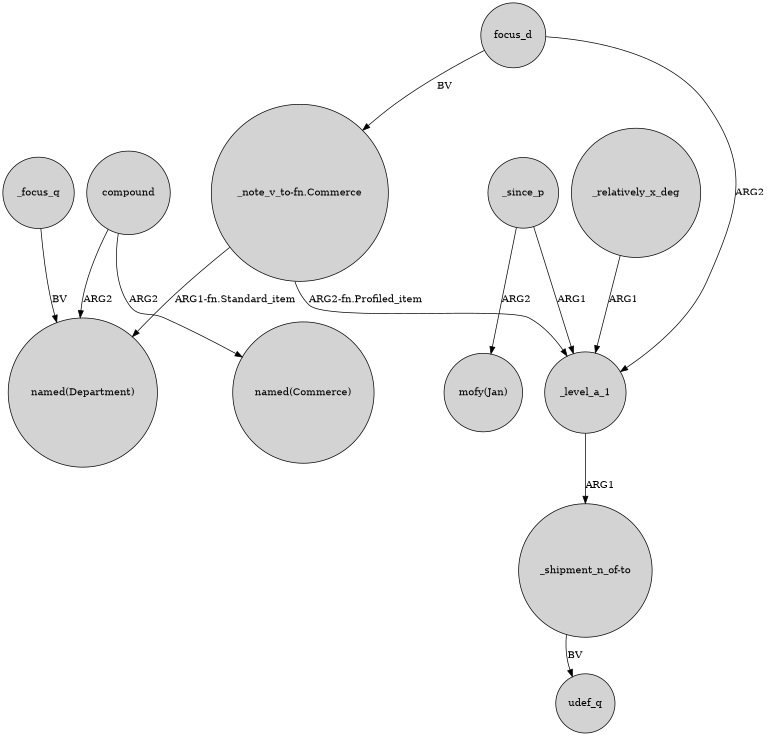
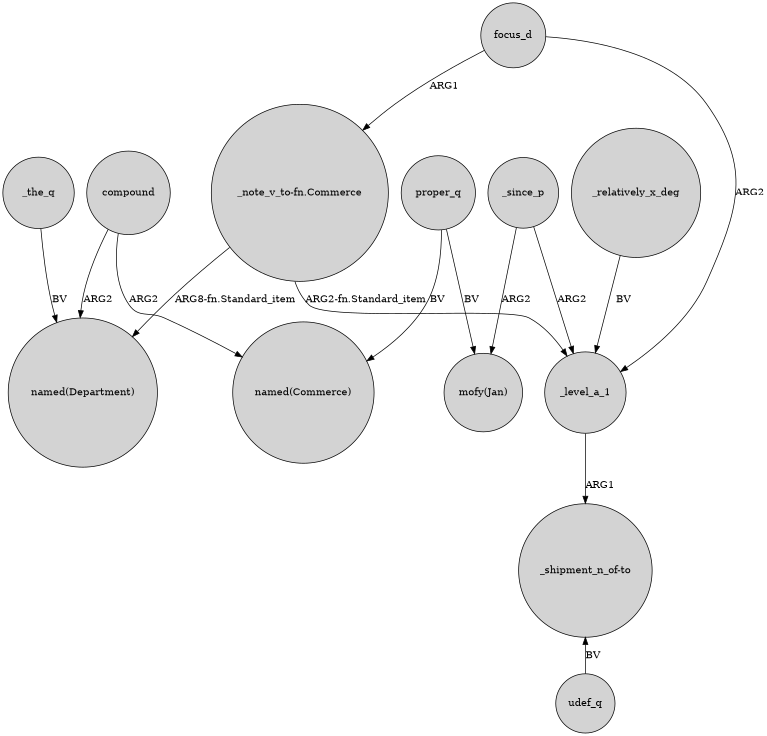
(444, 86) -> (444, 86)
(39, 193) -> (39, 193)
none -> (438, 193)
(235, 300) -> (235, 300)
(366, 300) -> (366, 300)
(572, 300) -> (572, 300)
(624, 300) -> (624, 300)
(566, 652) -> (585, 659)
